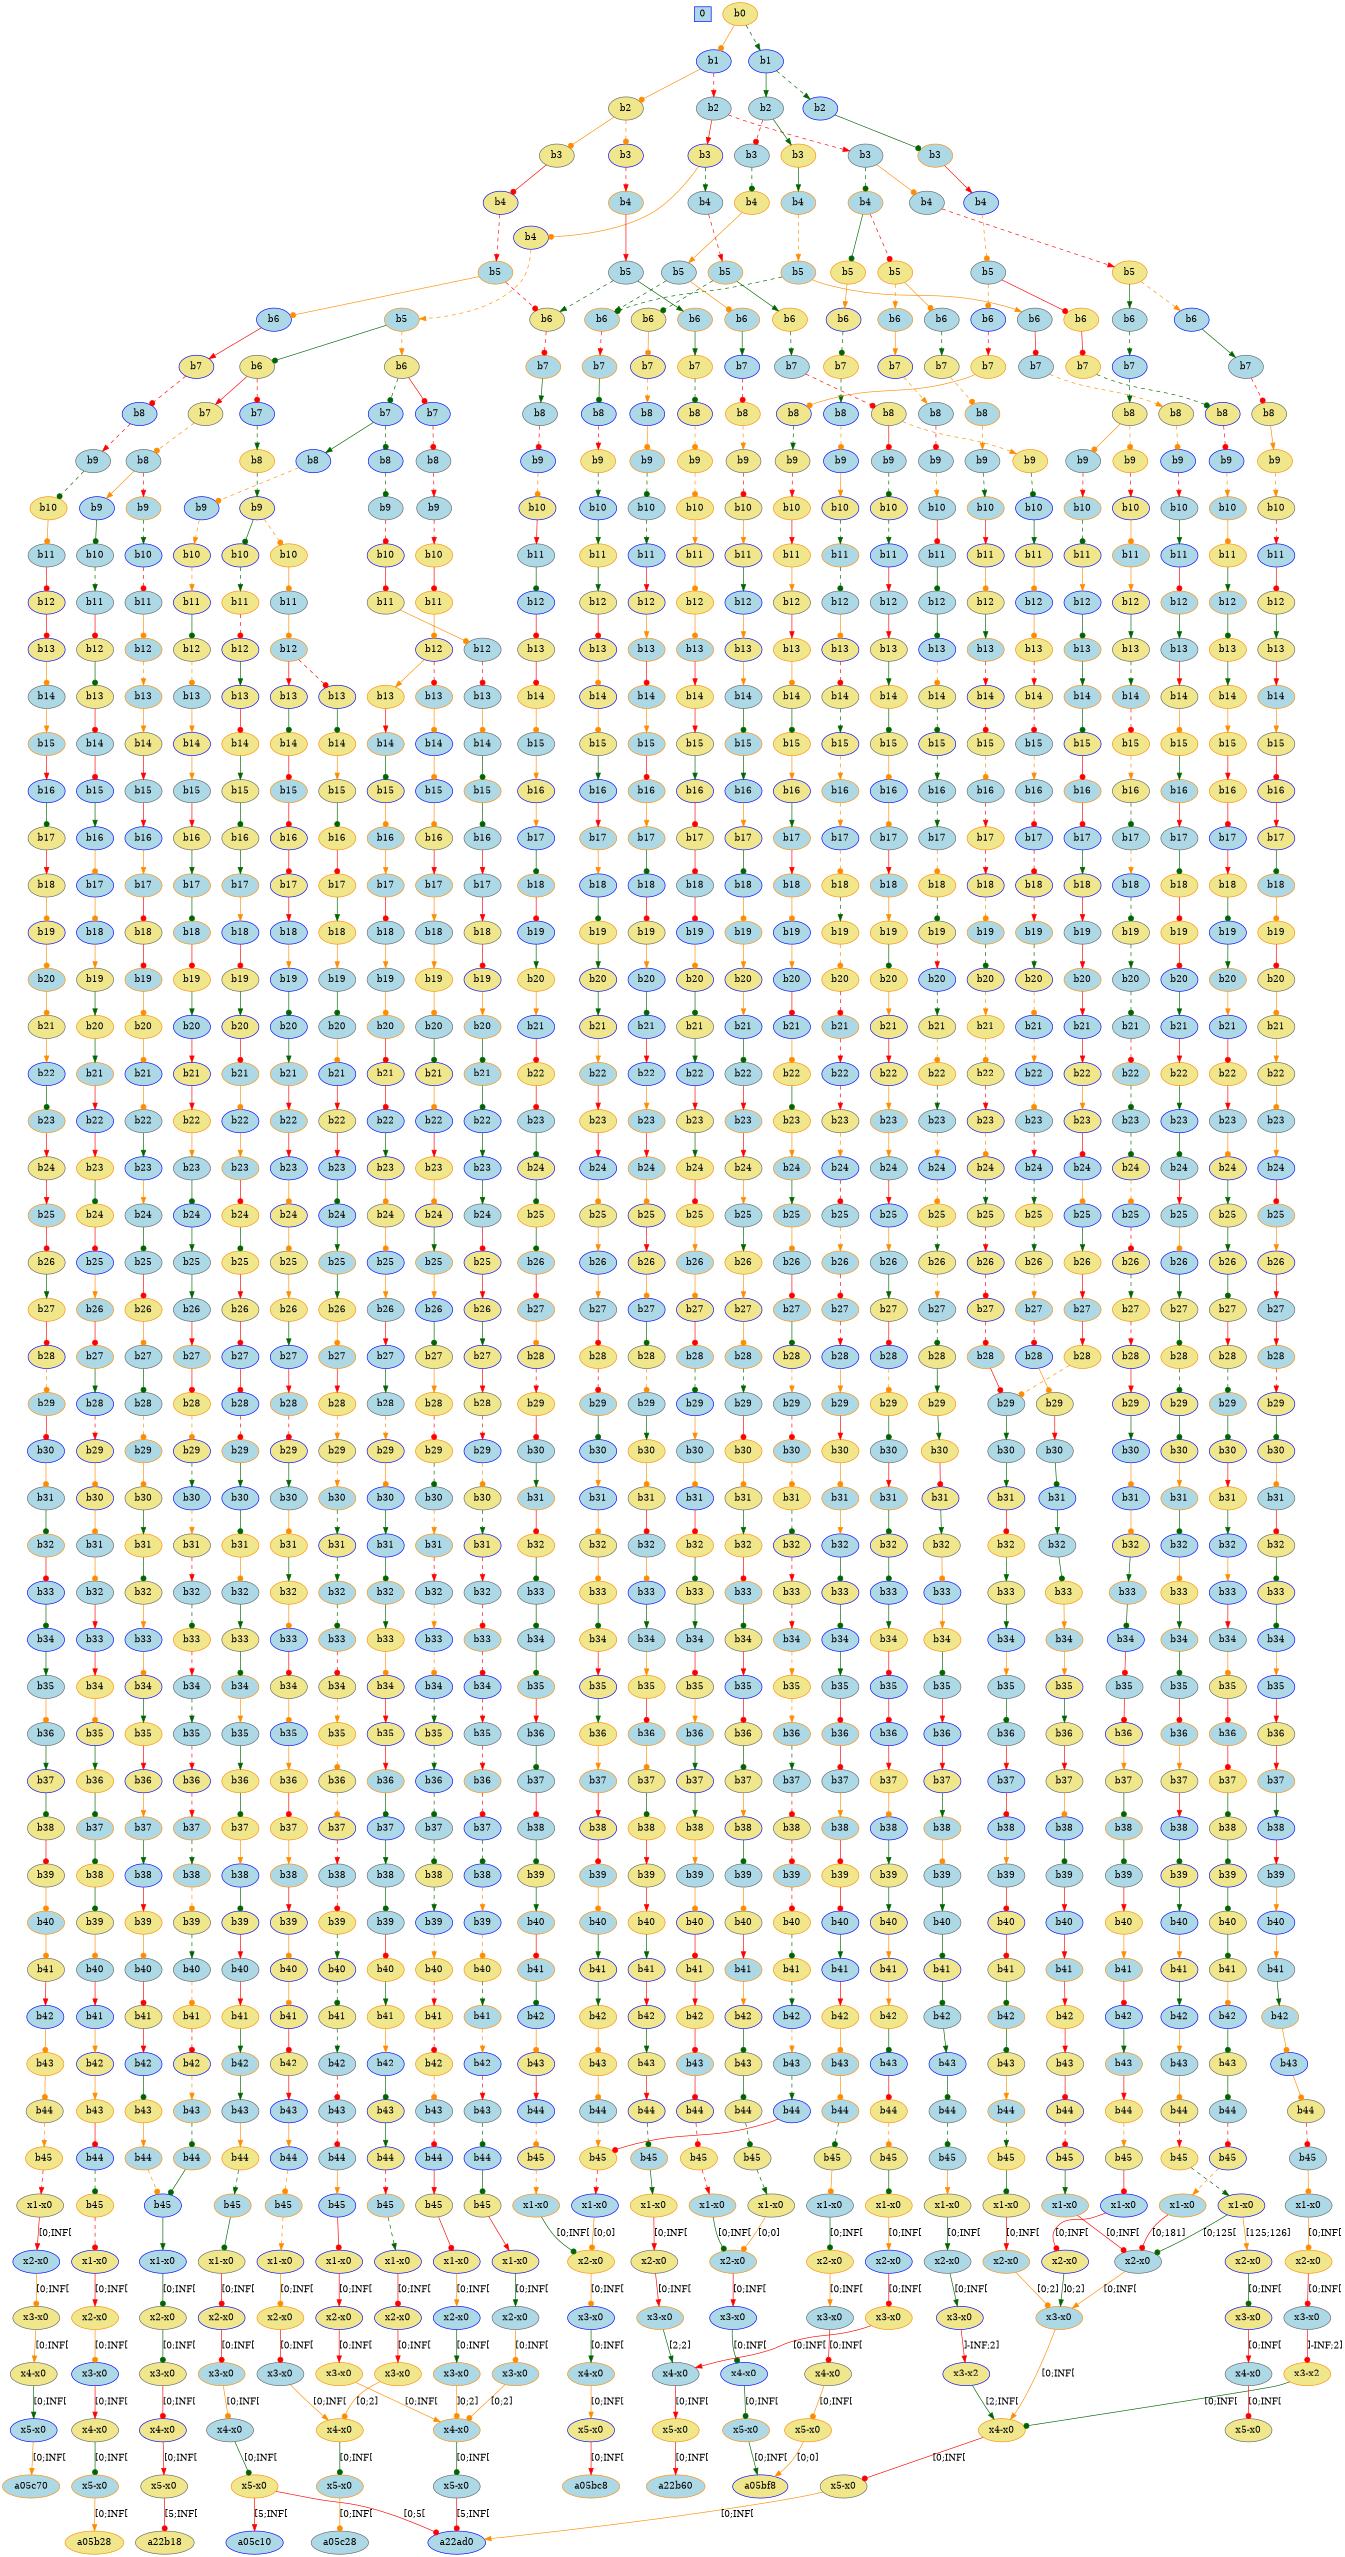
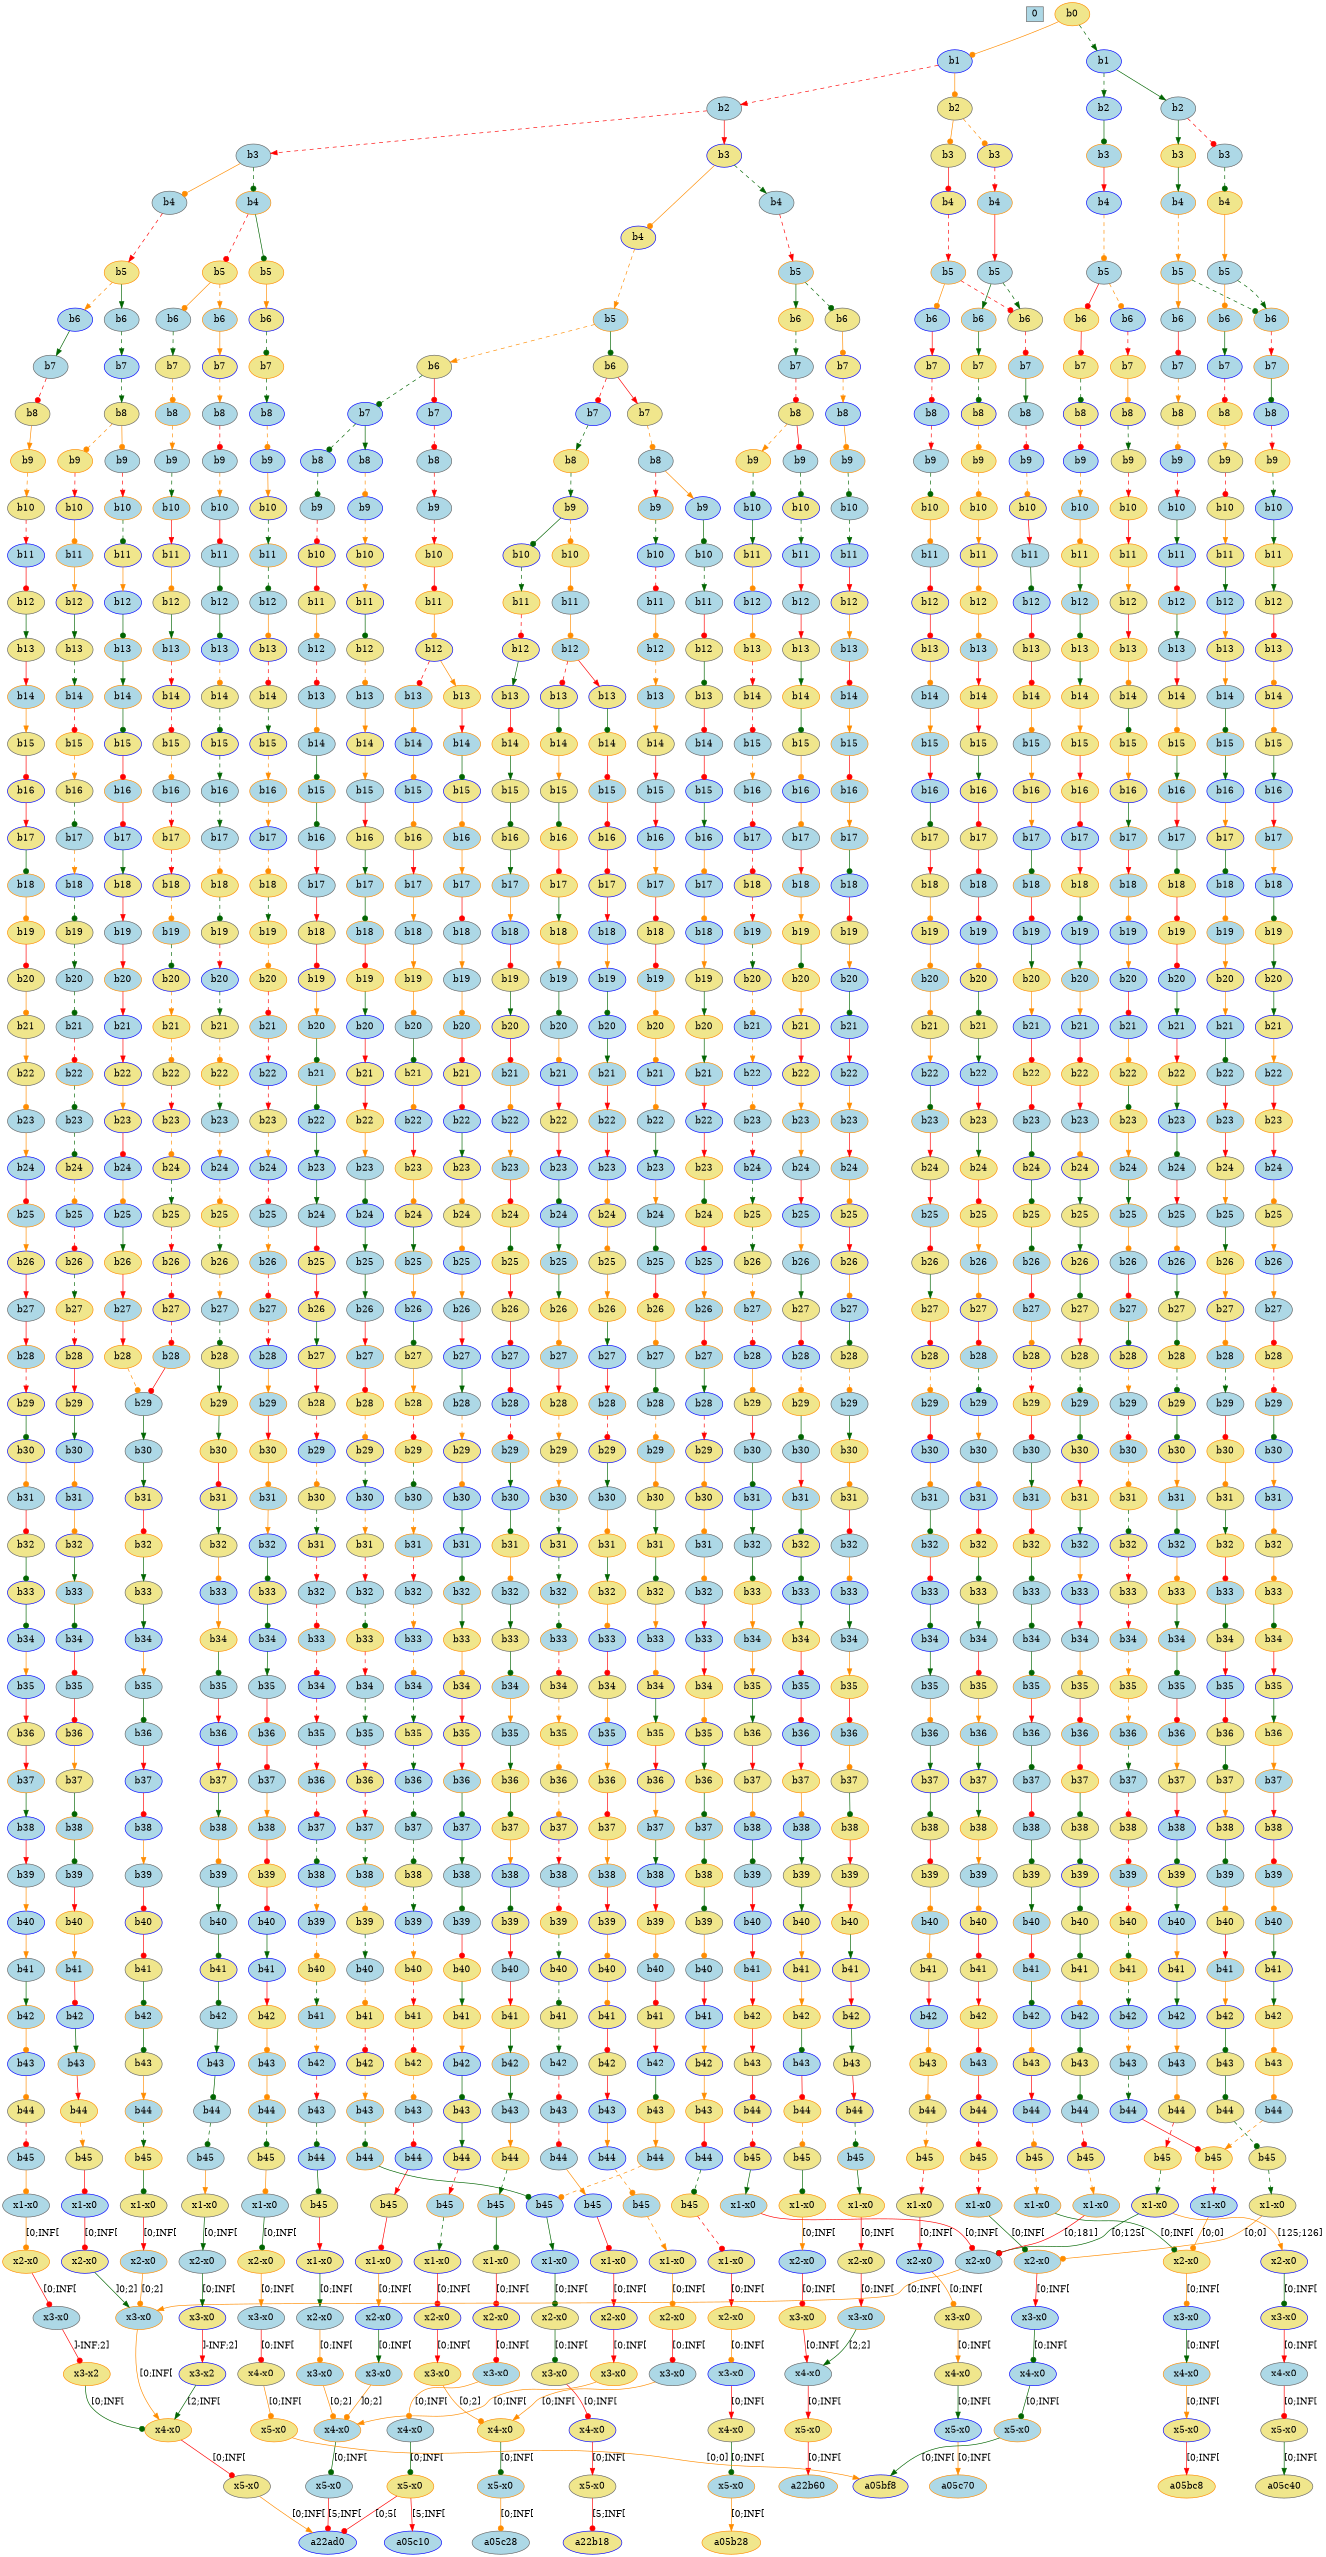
(703, 14) -> (1035, 14)
(591, 2486) -> (1187, 2486)
none -> (1284, 2486)
(165, 2543) -> (592, 2543)
